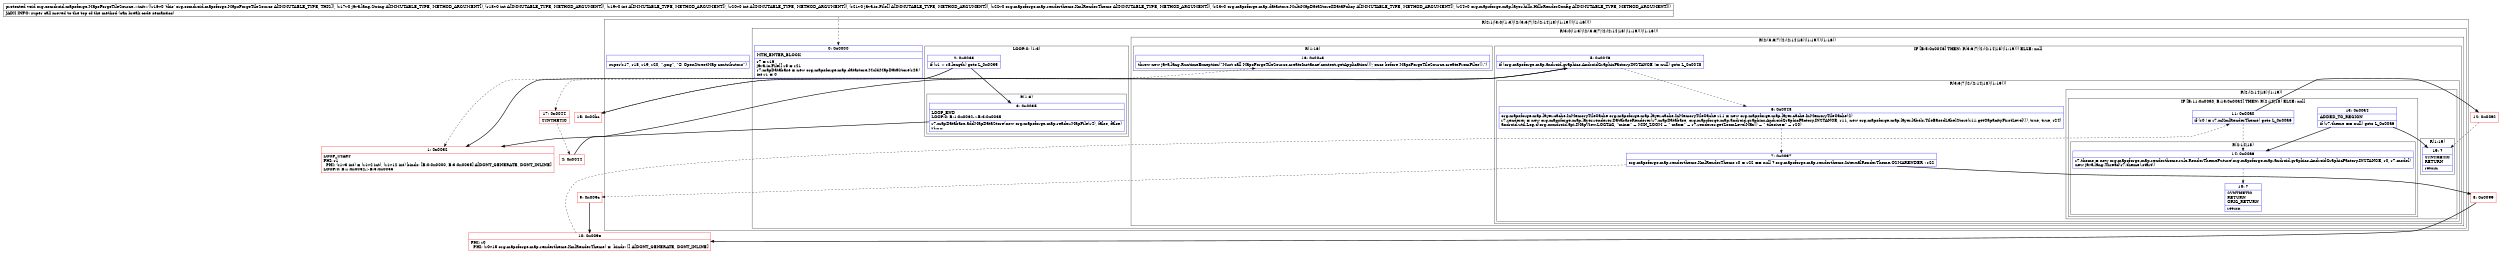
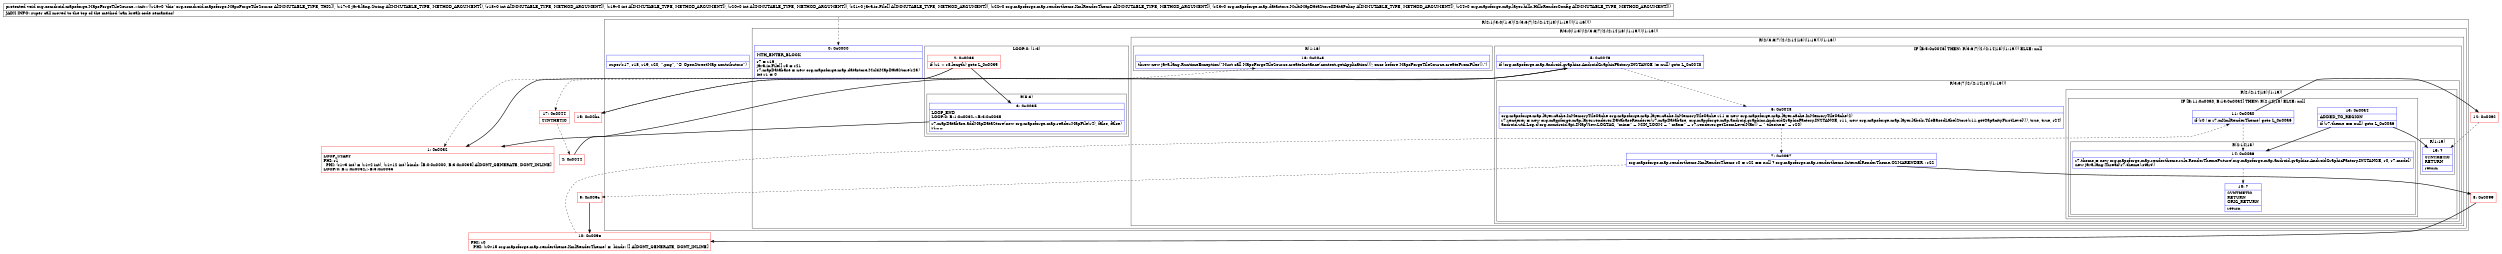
(964, 62) -> (964, 62)
(1027, 97) -> (1027, 97)
